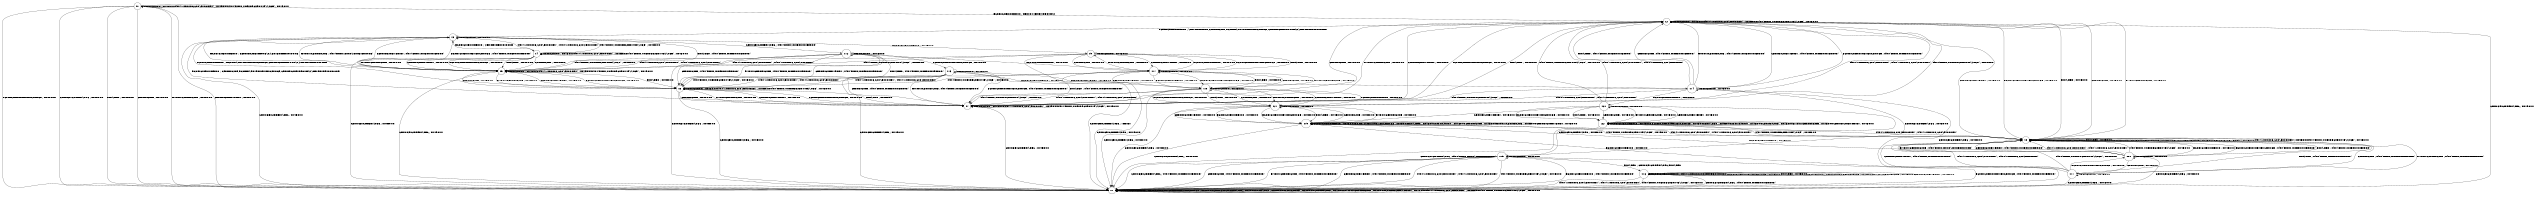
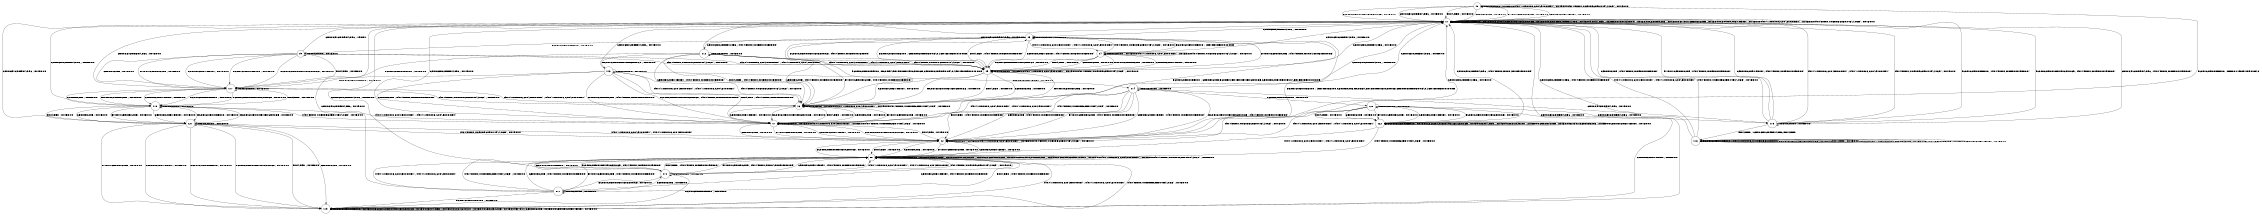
(1070, 84) -> (420, 76)
(742, 140) -> (1374, 62)
(2129, 156) -> (665, 174)
(458, 185) -> (1239, 29)
